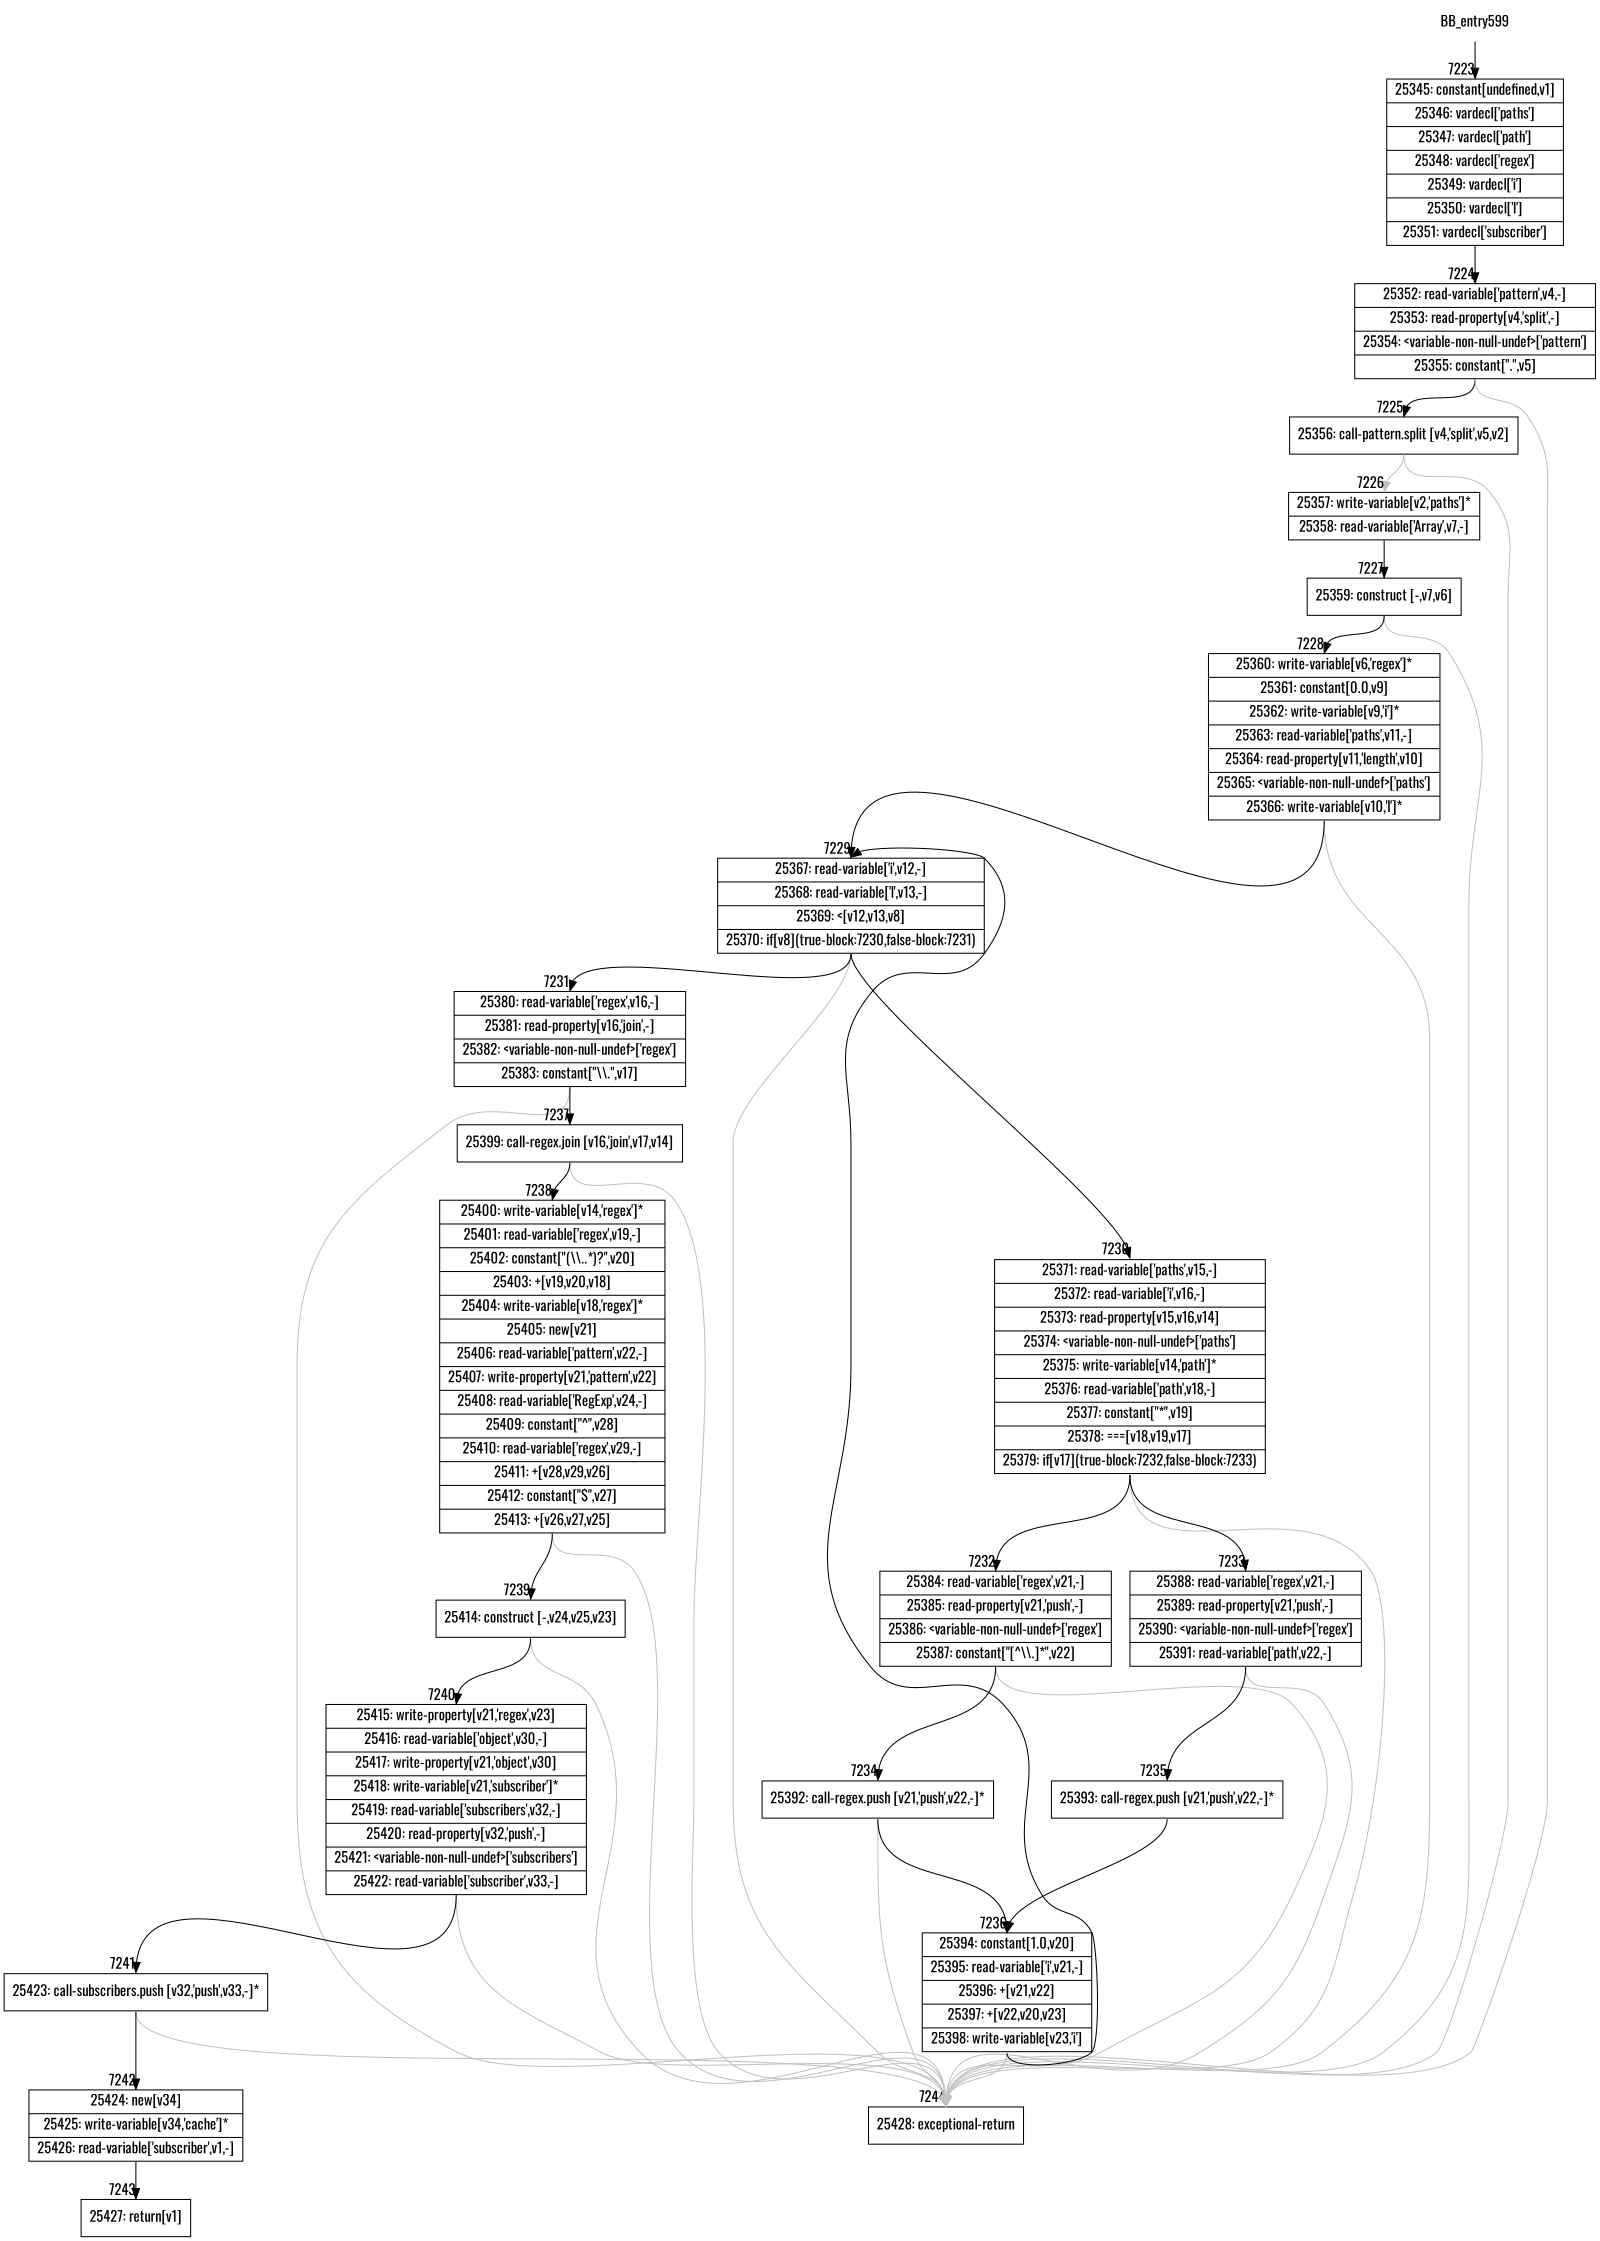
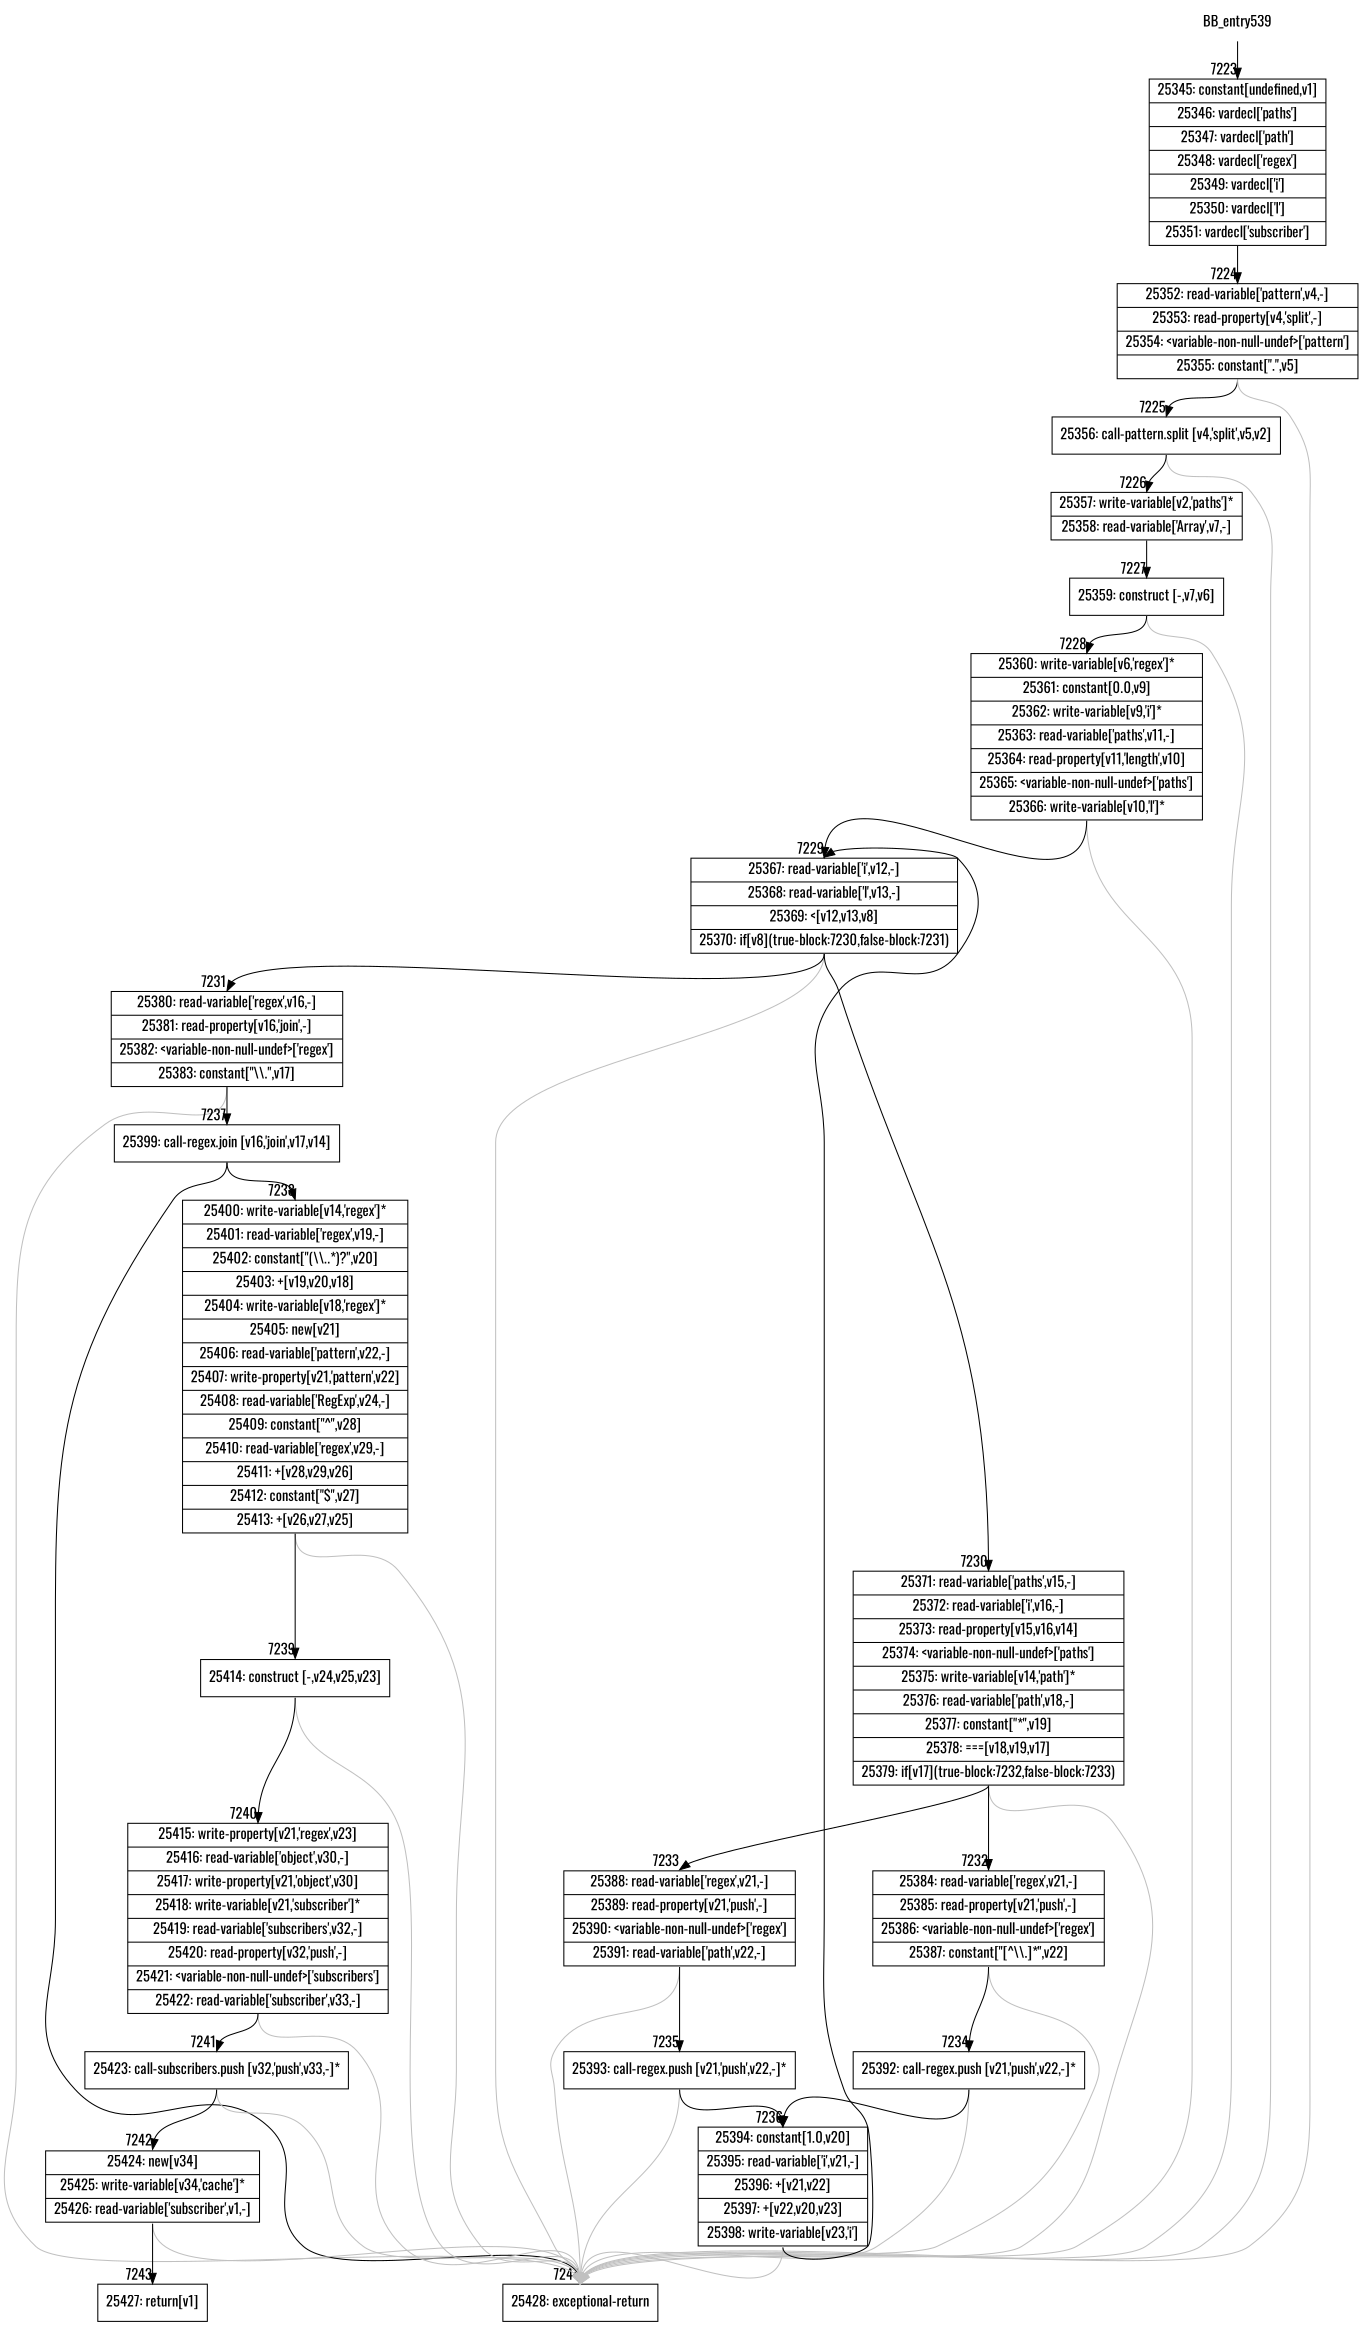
(1475, 23) -> (1238, 23)
(1398, 470) -> (1160, 470)
(694, 1690) -> (55, 1910)
none -> (634, 2183)
none -> (429, 2249)
